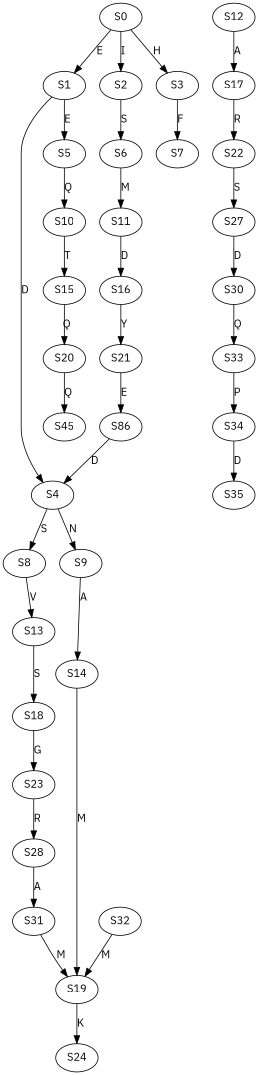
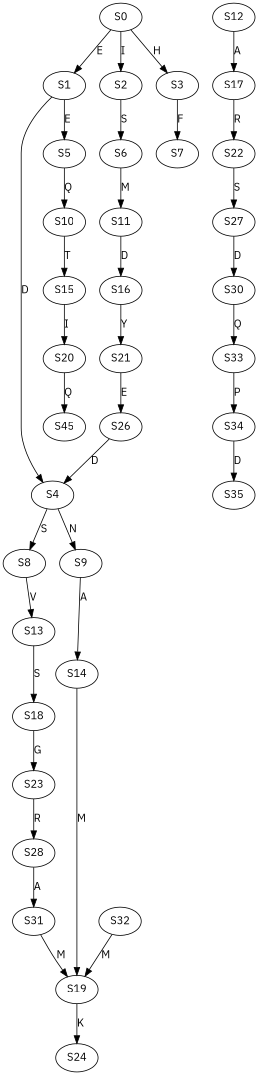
(67, 324) -> (67, 324)
(121, 427) -> (121, 427)
